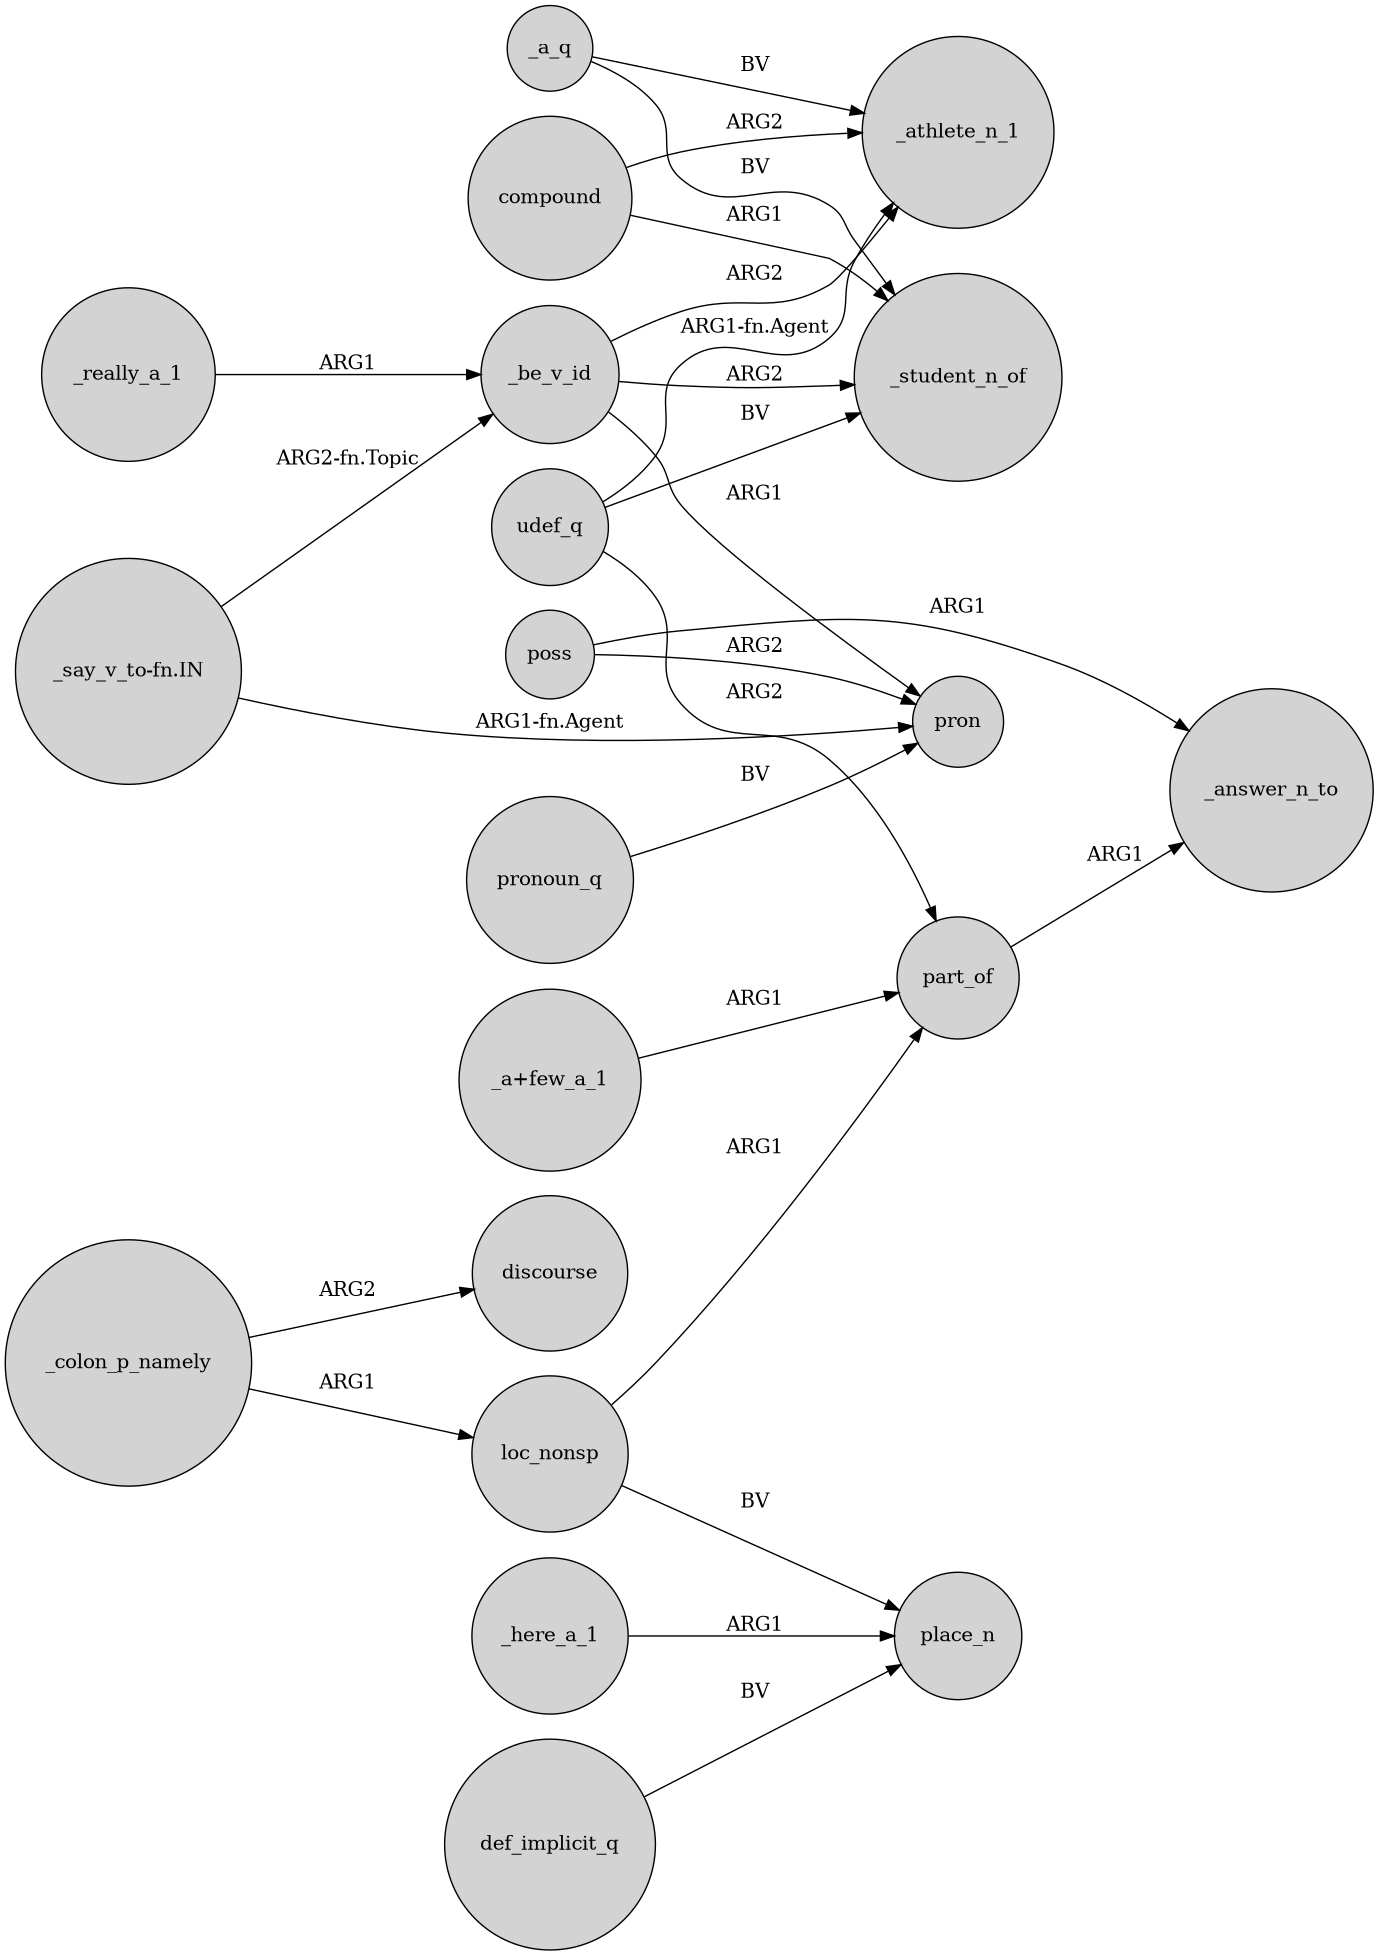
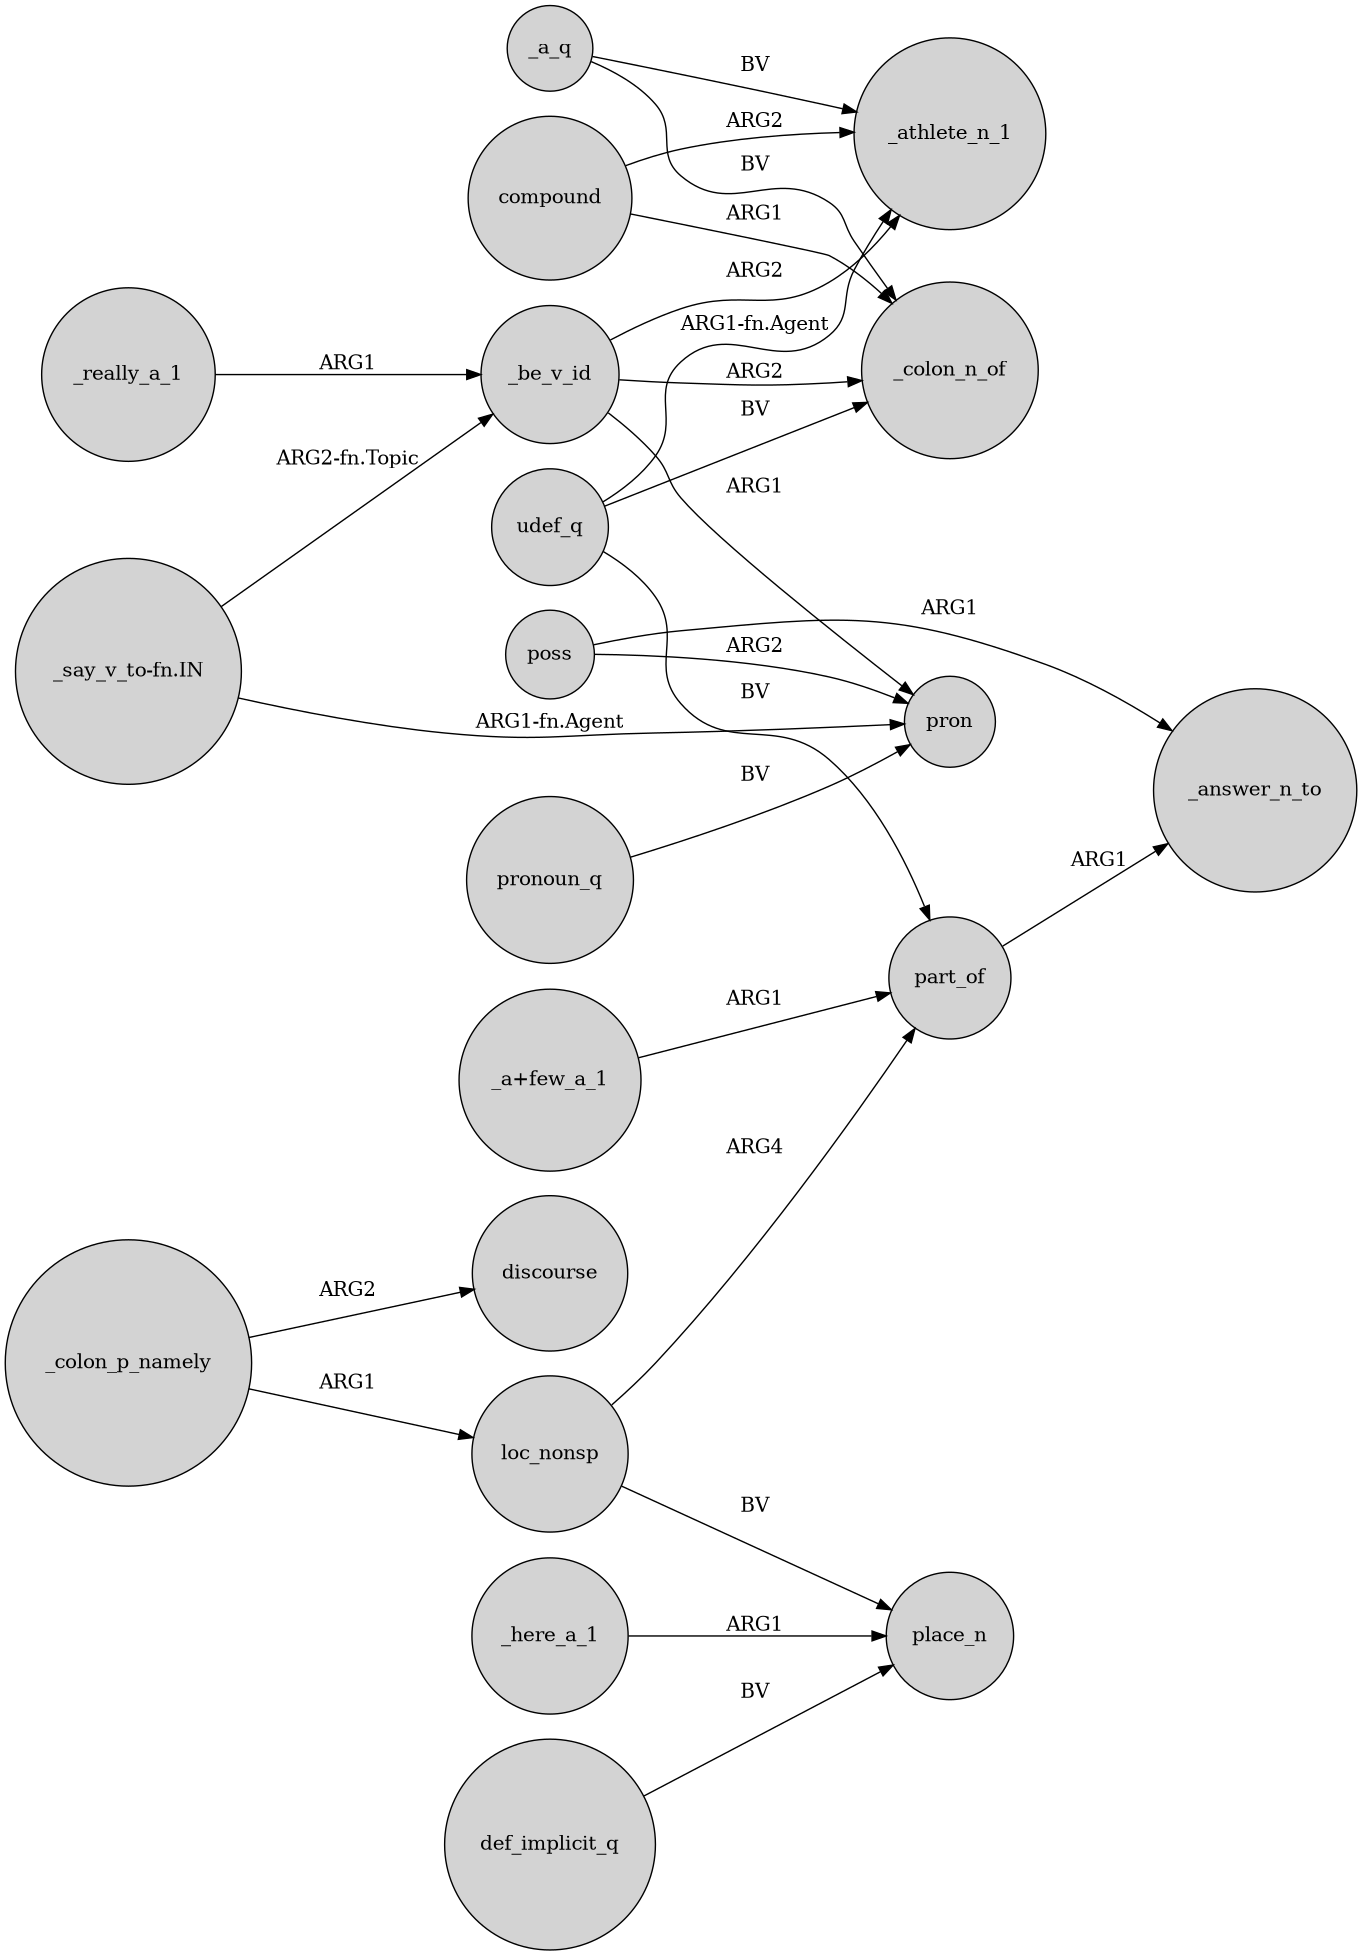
(958, 377) -> (950, 370)
(755, 693) -> (755, 693)
(755, 1148) -> (755, 1148)
